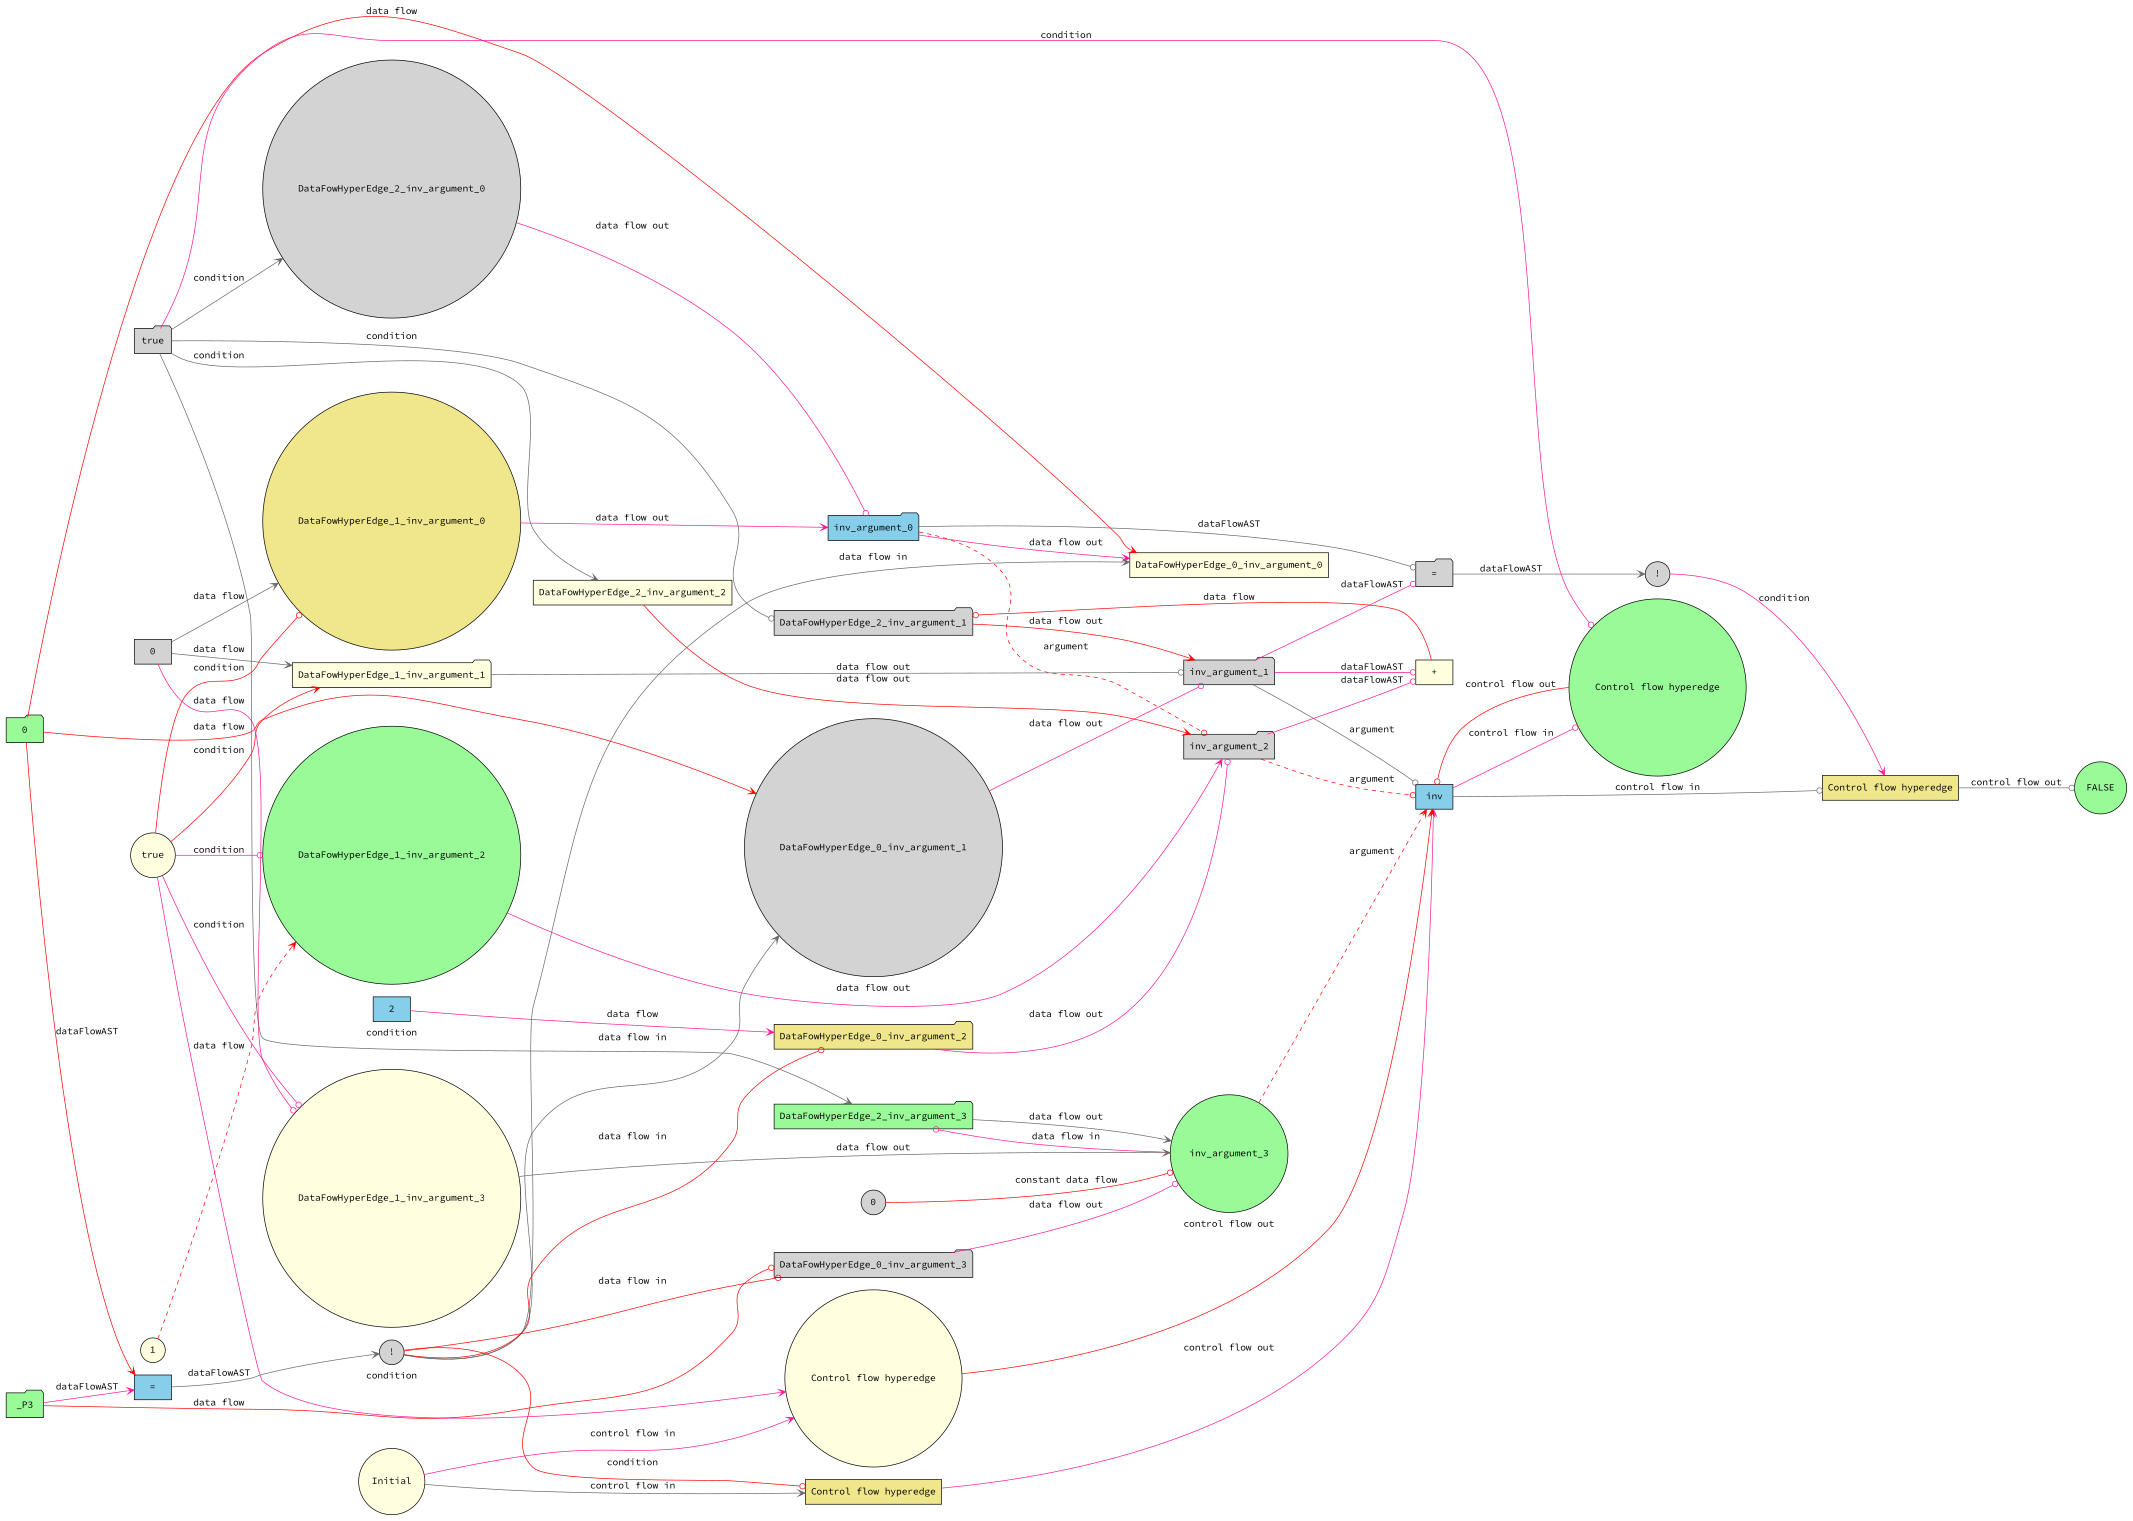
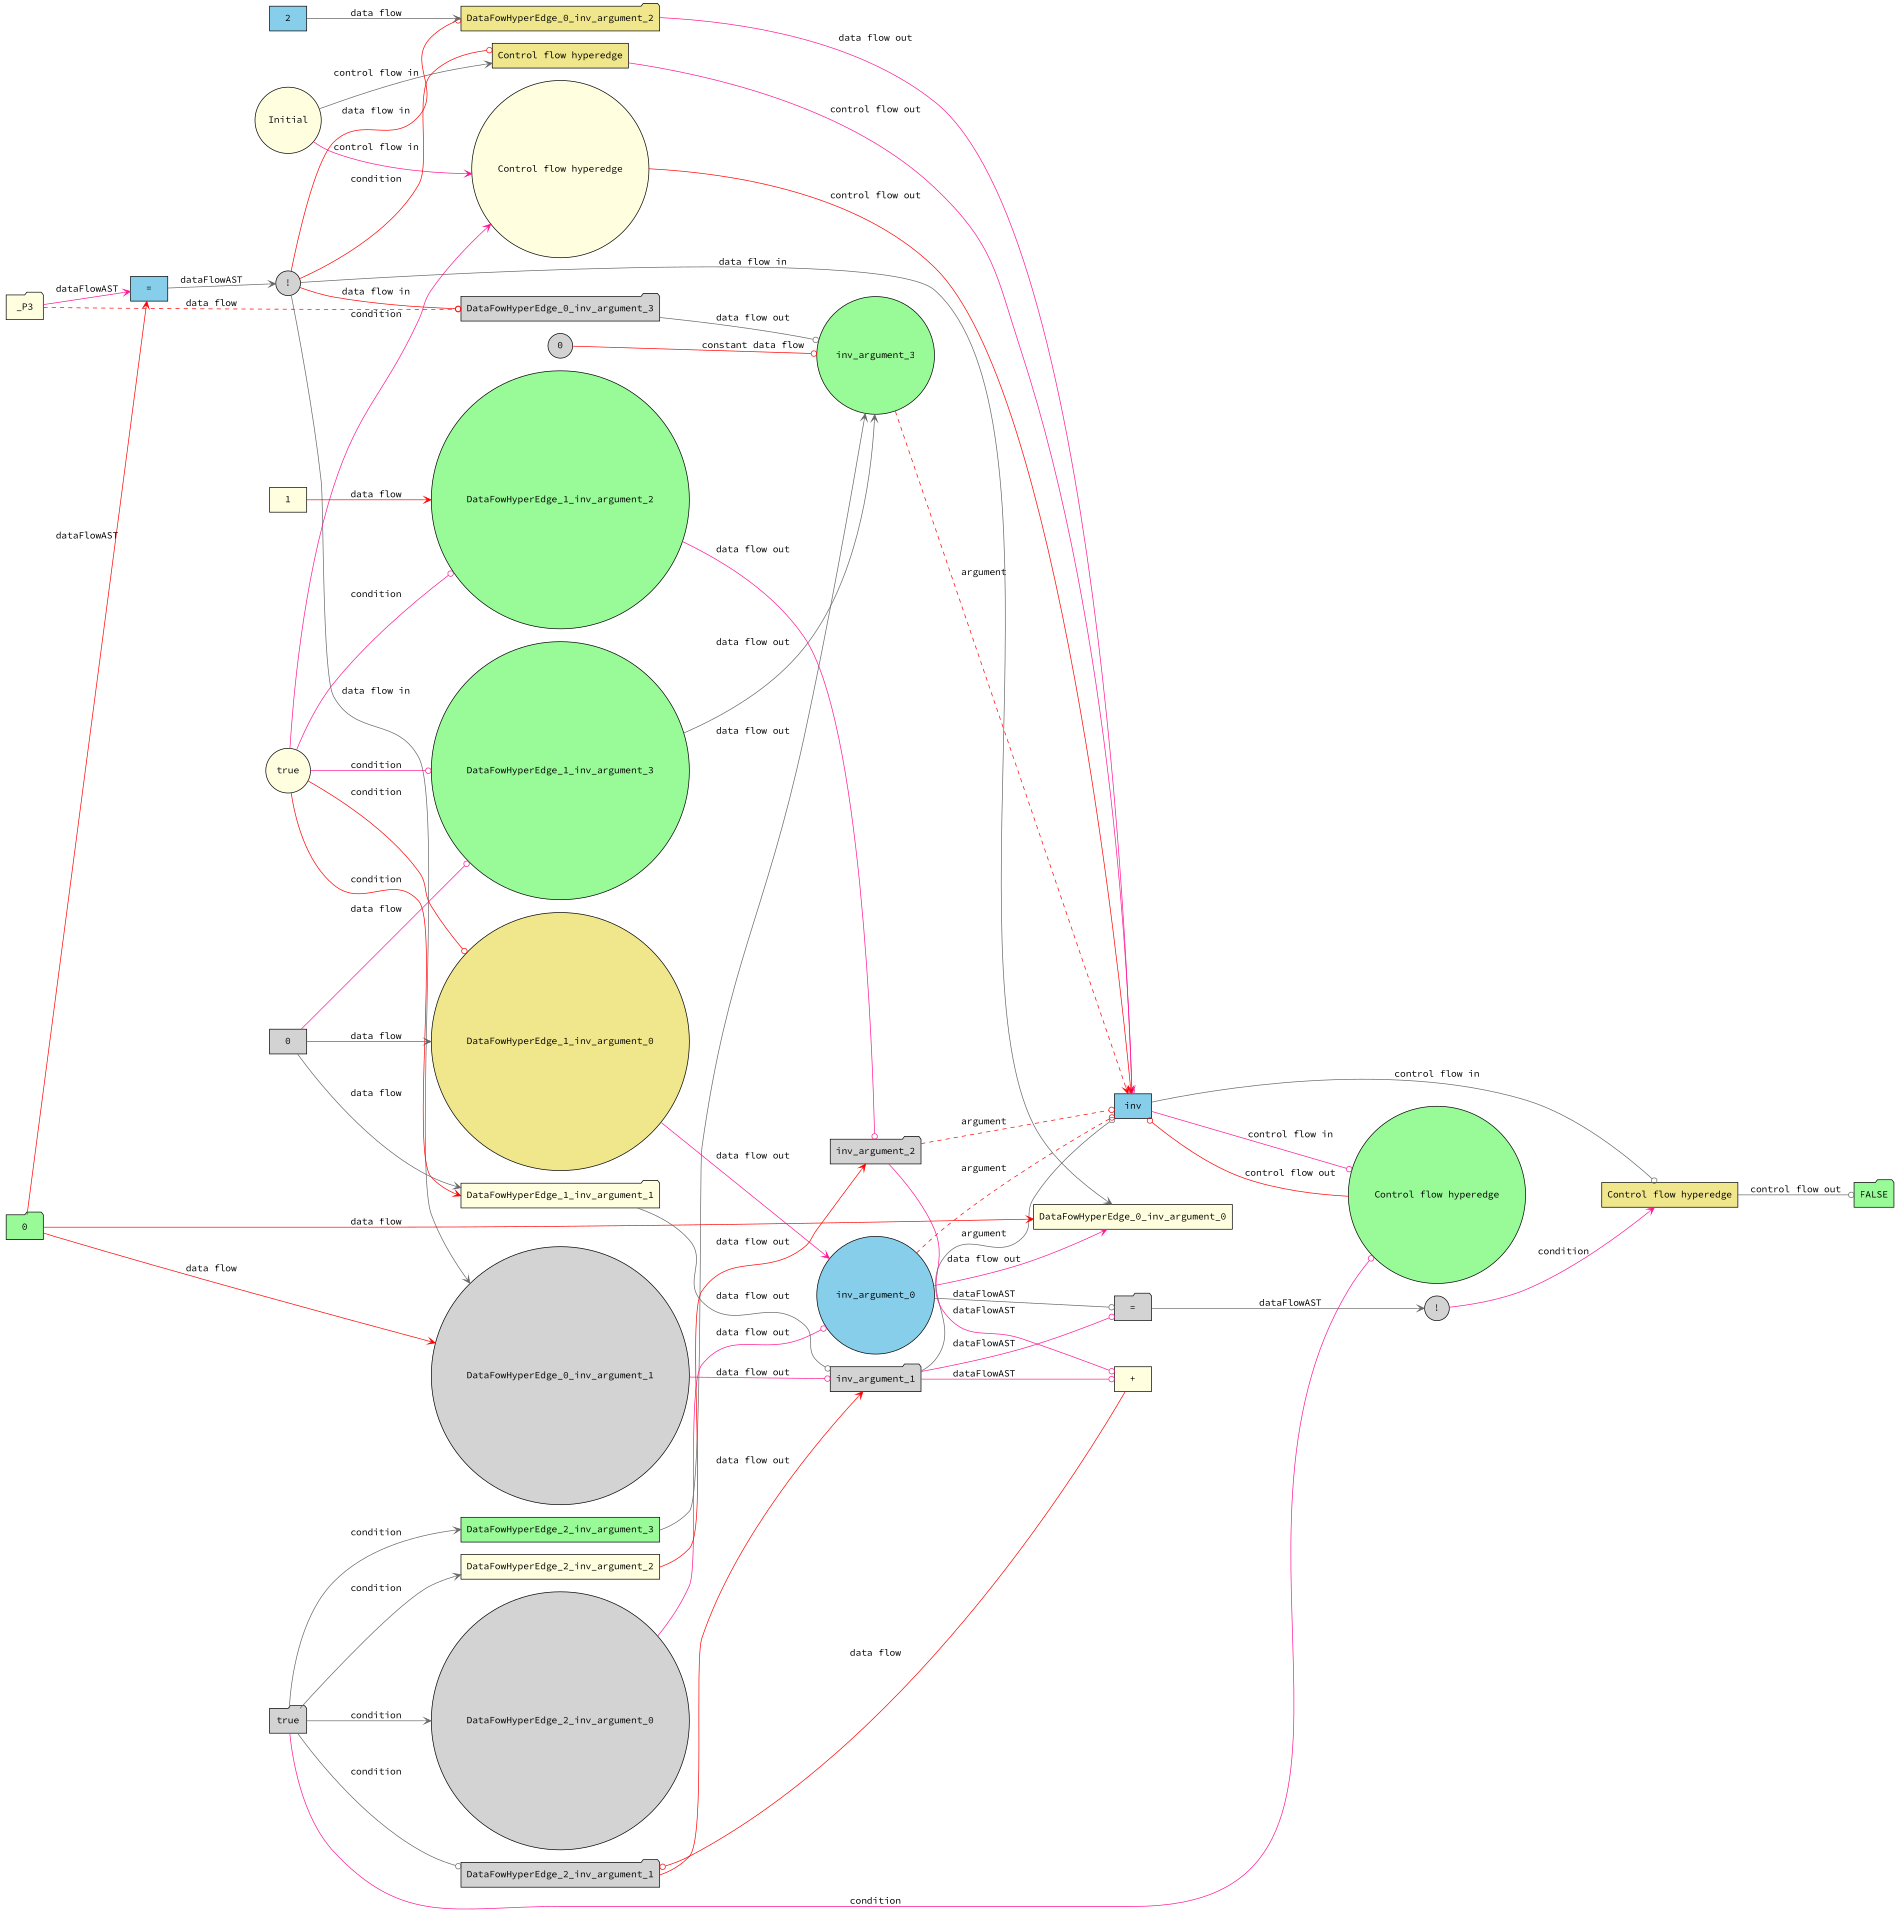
(873, 528) -> (876, 1295)
(1025, 662) -> (1009, 1181)
(2101, 788) -> (1874, 1195)
(1152, 986) -> (1067, 436)
(908, 1006) -> (850, 804)
(589, 1023) -> (380, 19)
(873, 1116) -> (560, 1530)
(224, 1141) -> (365, 500)
(1054, 1146) -> none
(392, 1198) -> (560, 771)
(1064, 1227) -> (736, 327)
(153, 1350) -> (288, 500)
(25, 1405) -> (25, 307)
(498, 1413) -> (249, 309)
